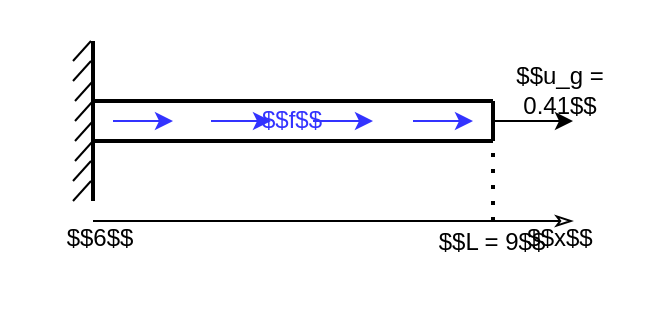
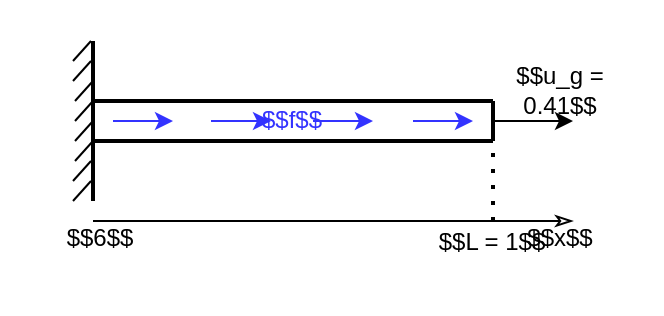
(493, 243) -> (493, 243)
